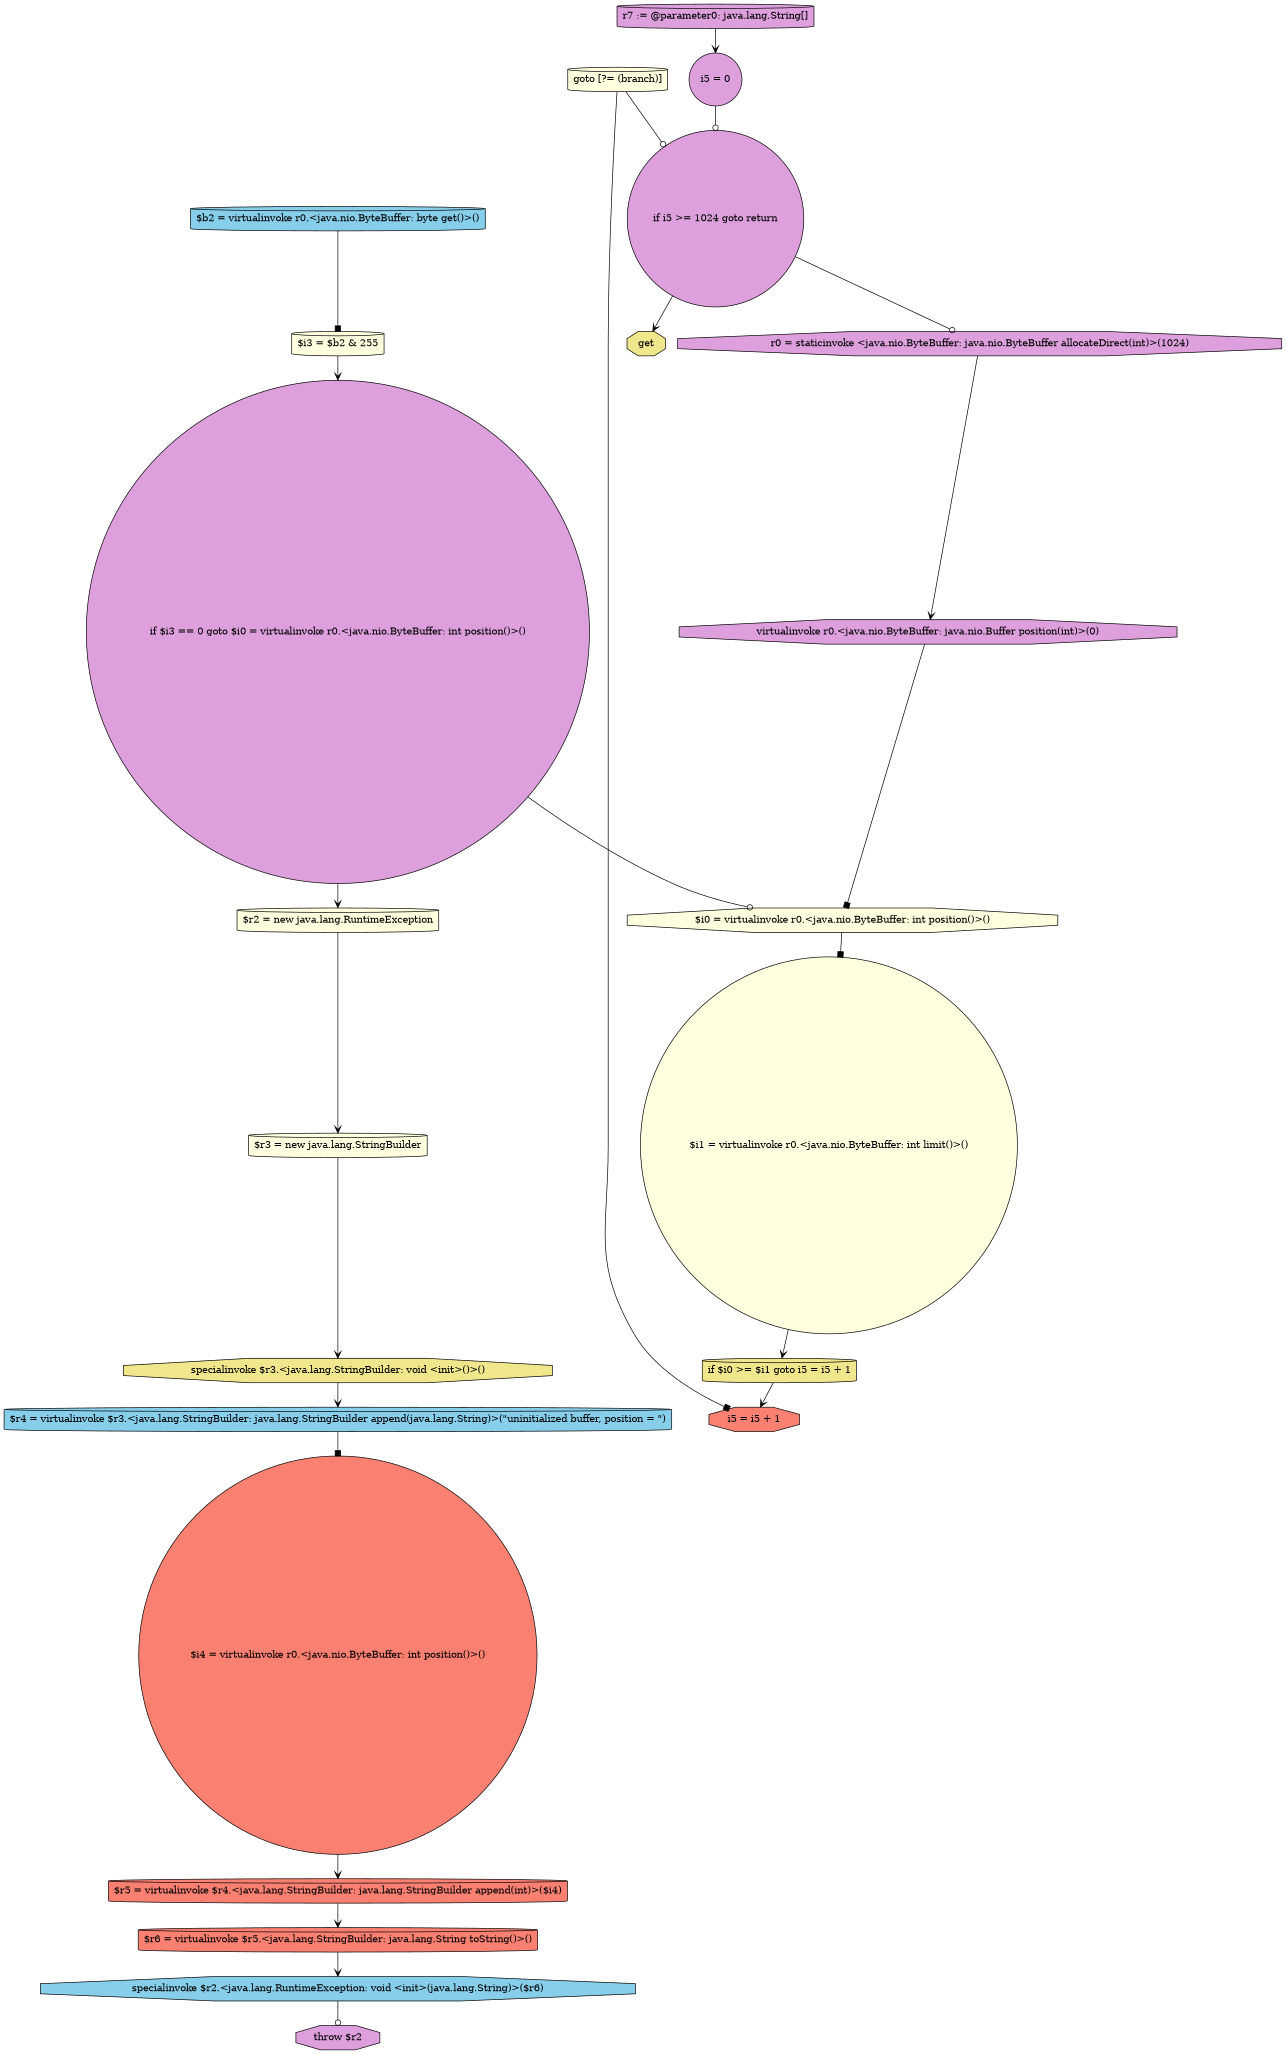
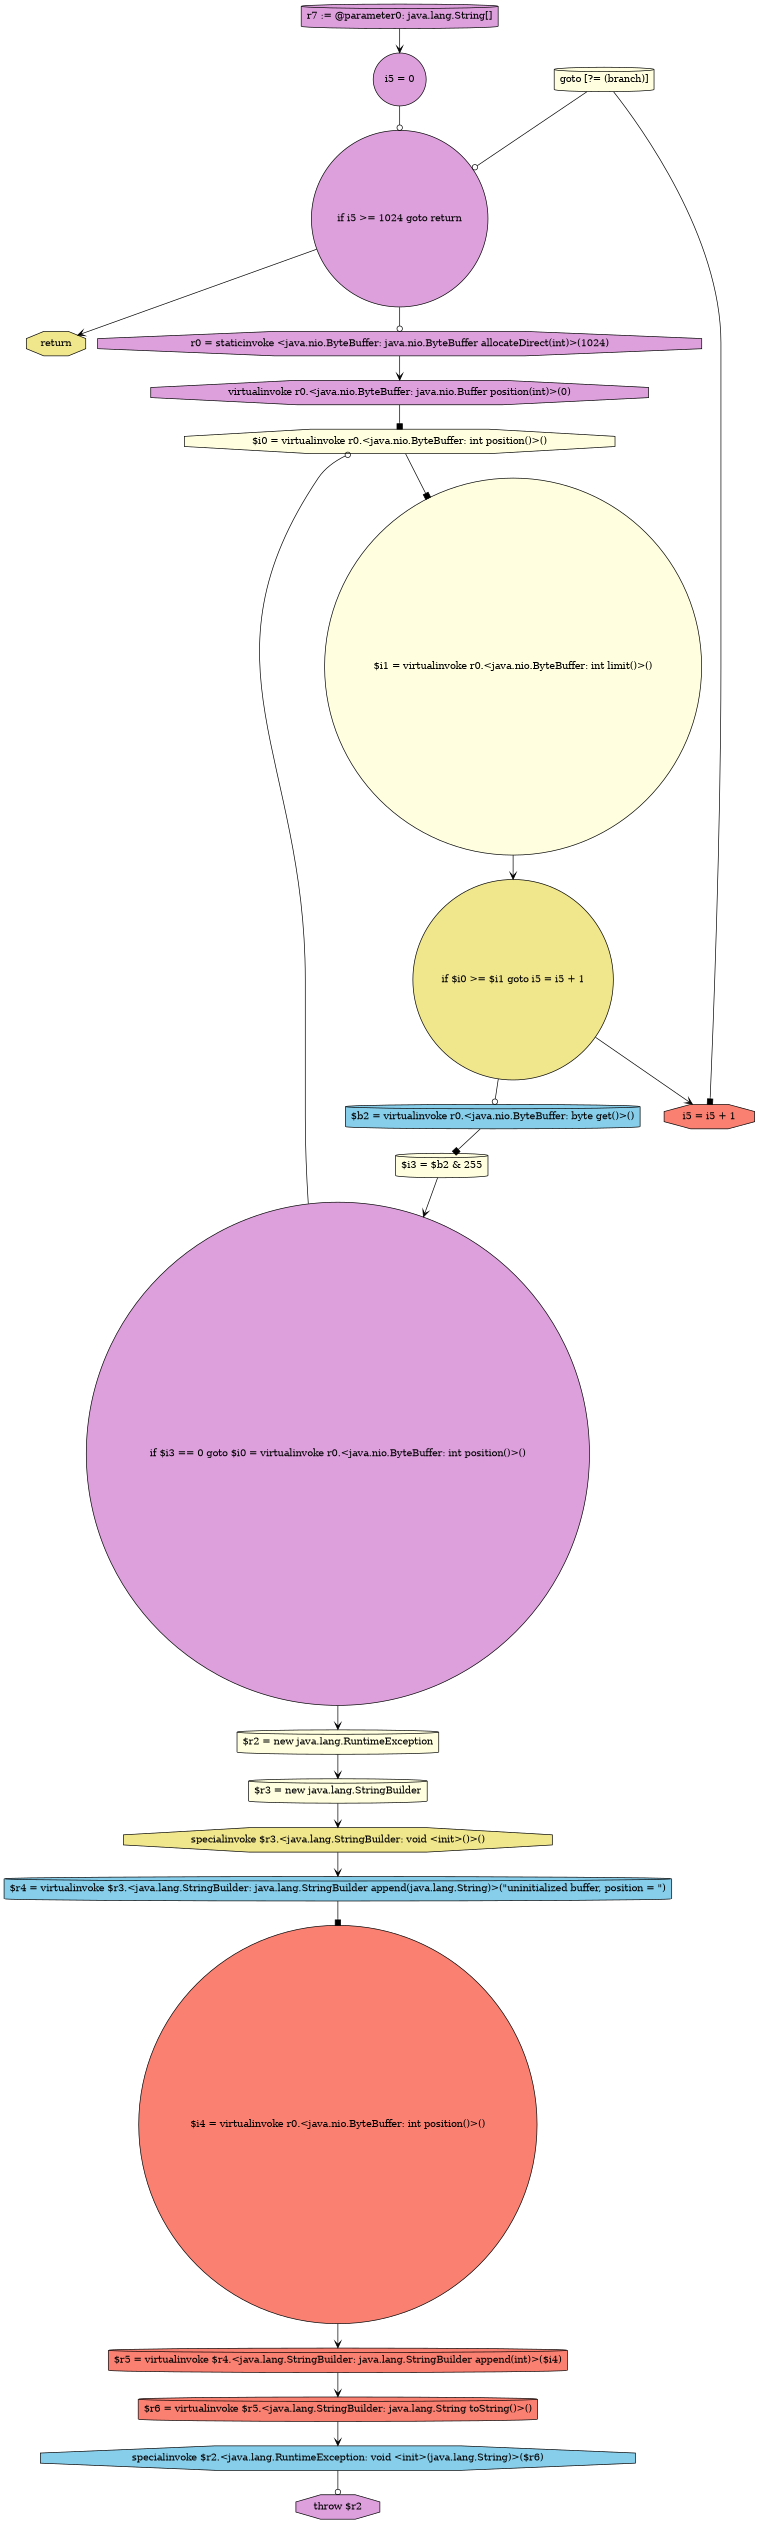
(646, 344) -> (56, 344)
none -> (497, 1089)
(779, 1371) -> (513, 980)
